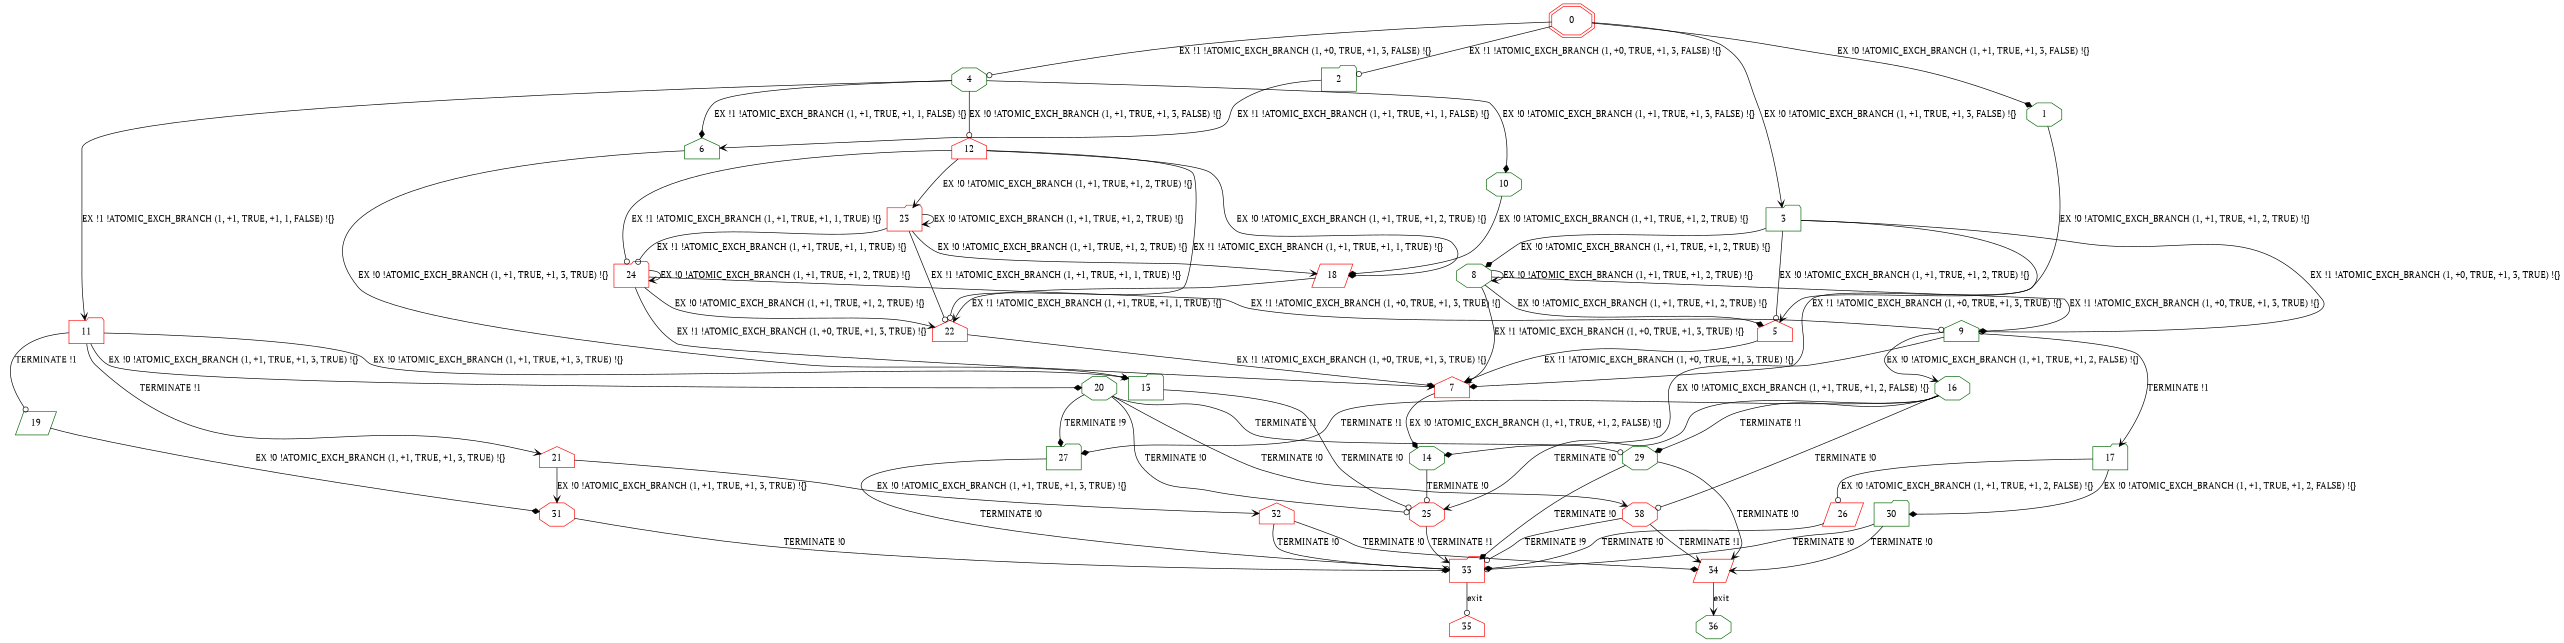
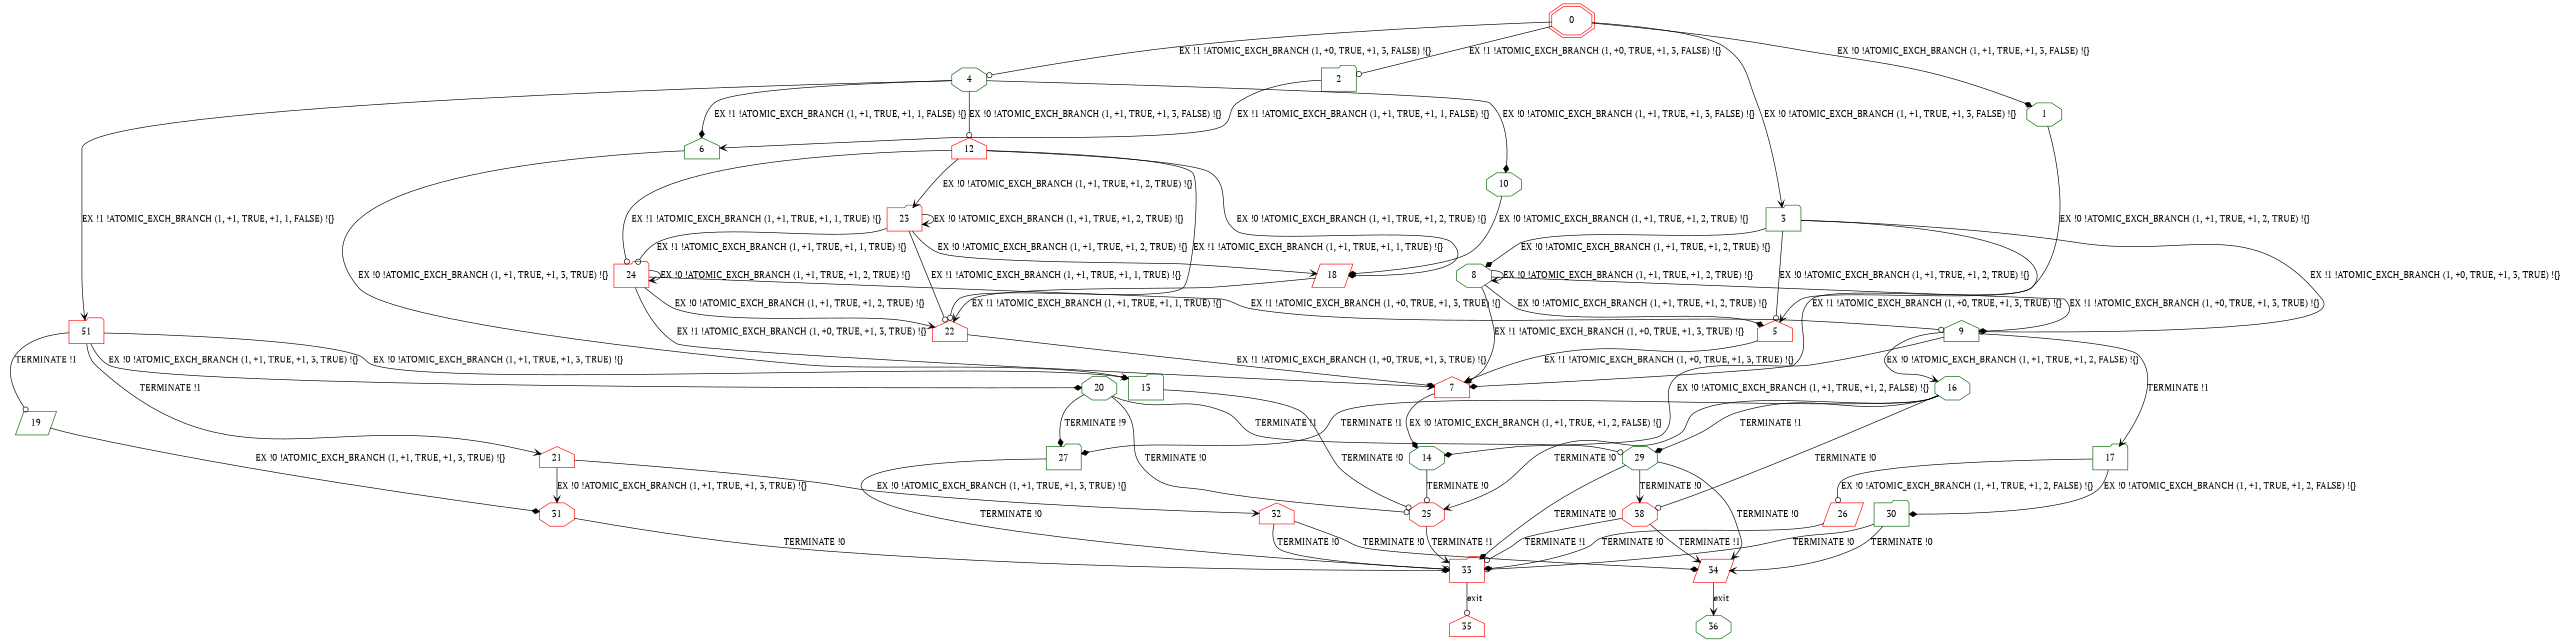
(86, 332) -> (86, 332)
(1358, 487) -> (1640, 483)
(1556, 543) -> (1556, 543)
